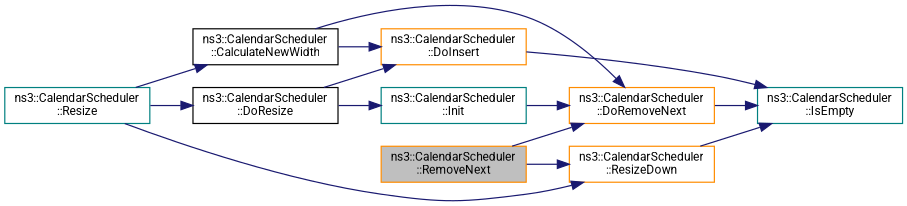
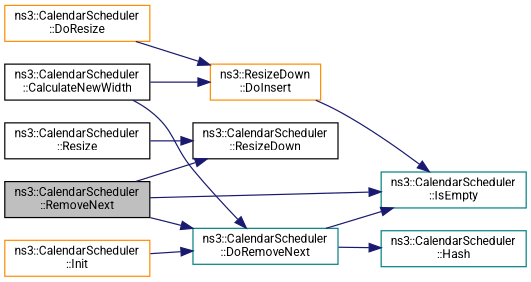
(454, 47) -> (265, 82)
(166, 78) -> none
(77, 106) -> (77, 141)
(166, 106) -> none
(265, 106) -> (77, 23)
(354, 106) -> none
(454, 106) -> (77, 258)
(642, 106) -> (265, 246)
(730, 137) -> (259, 195)
(454, 164) -> (77, 200)
(642, 164) -> (265, 141)
none -> (454, 249)
